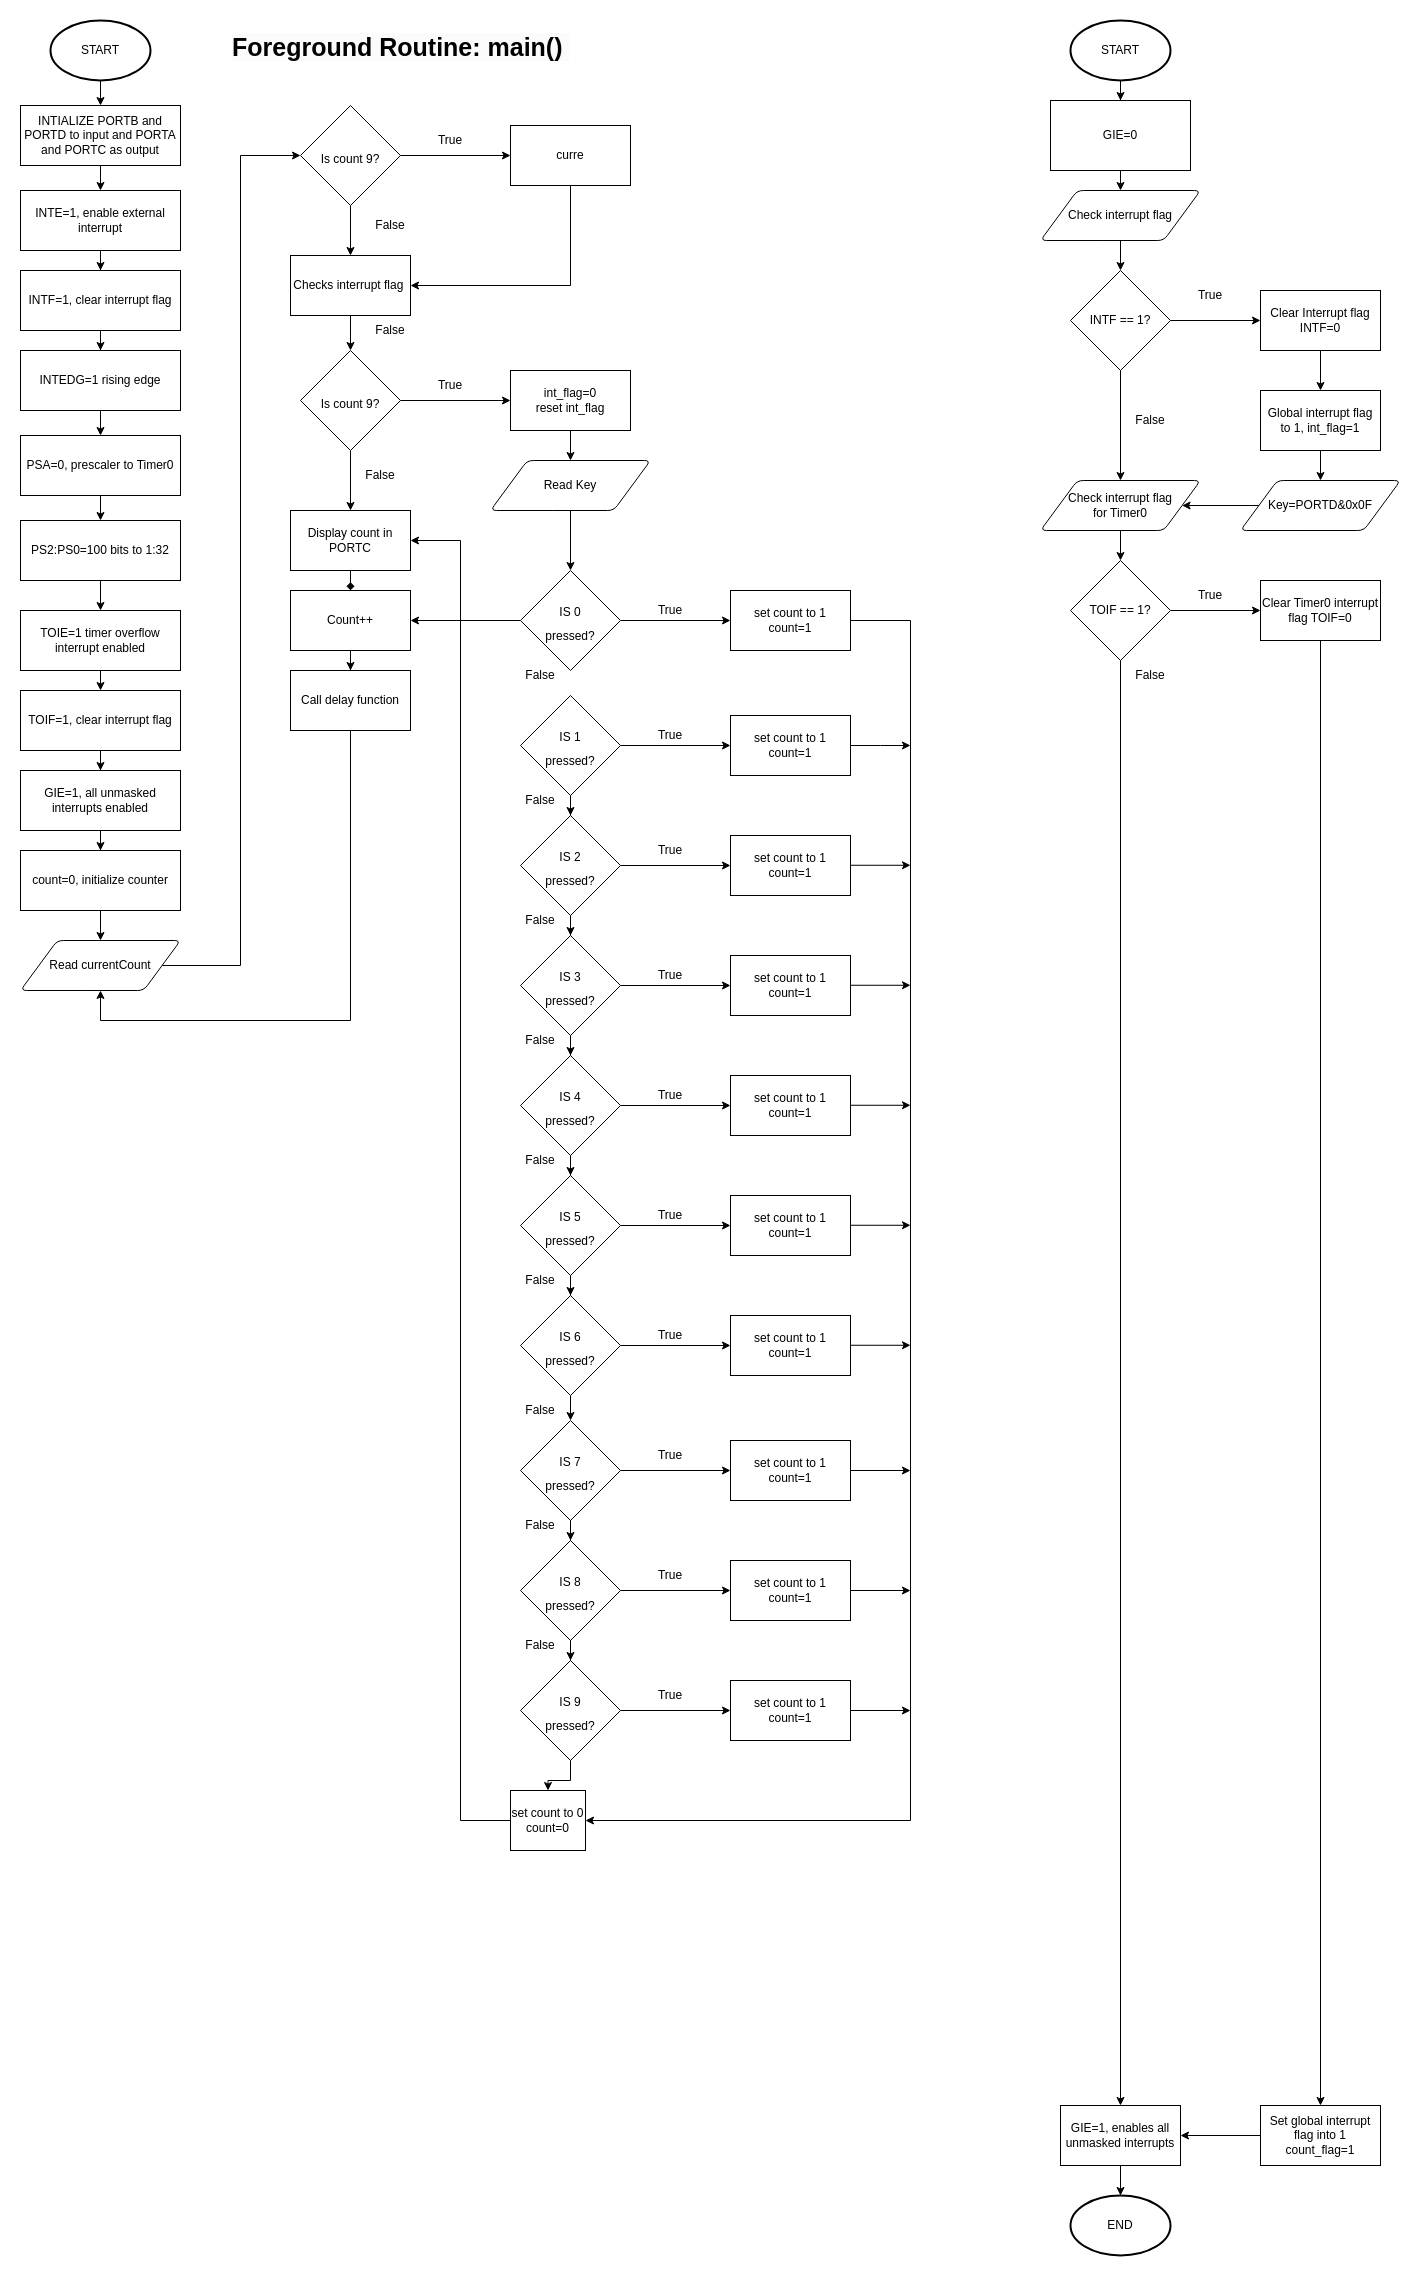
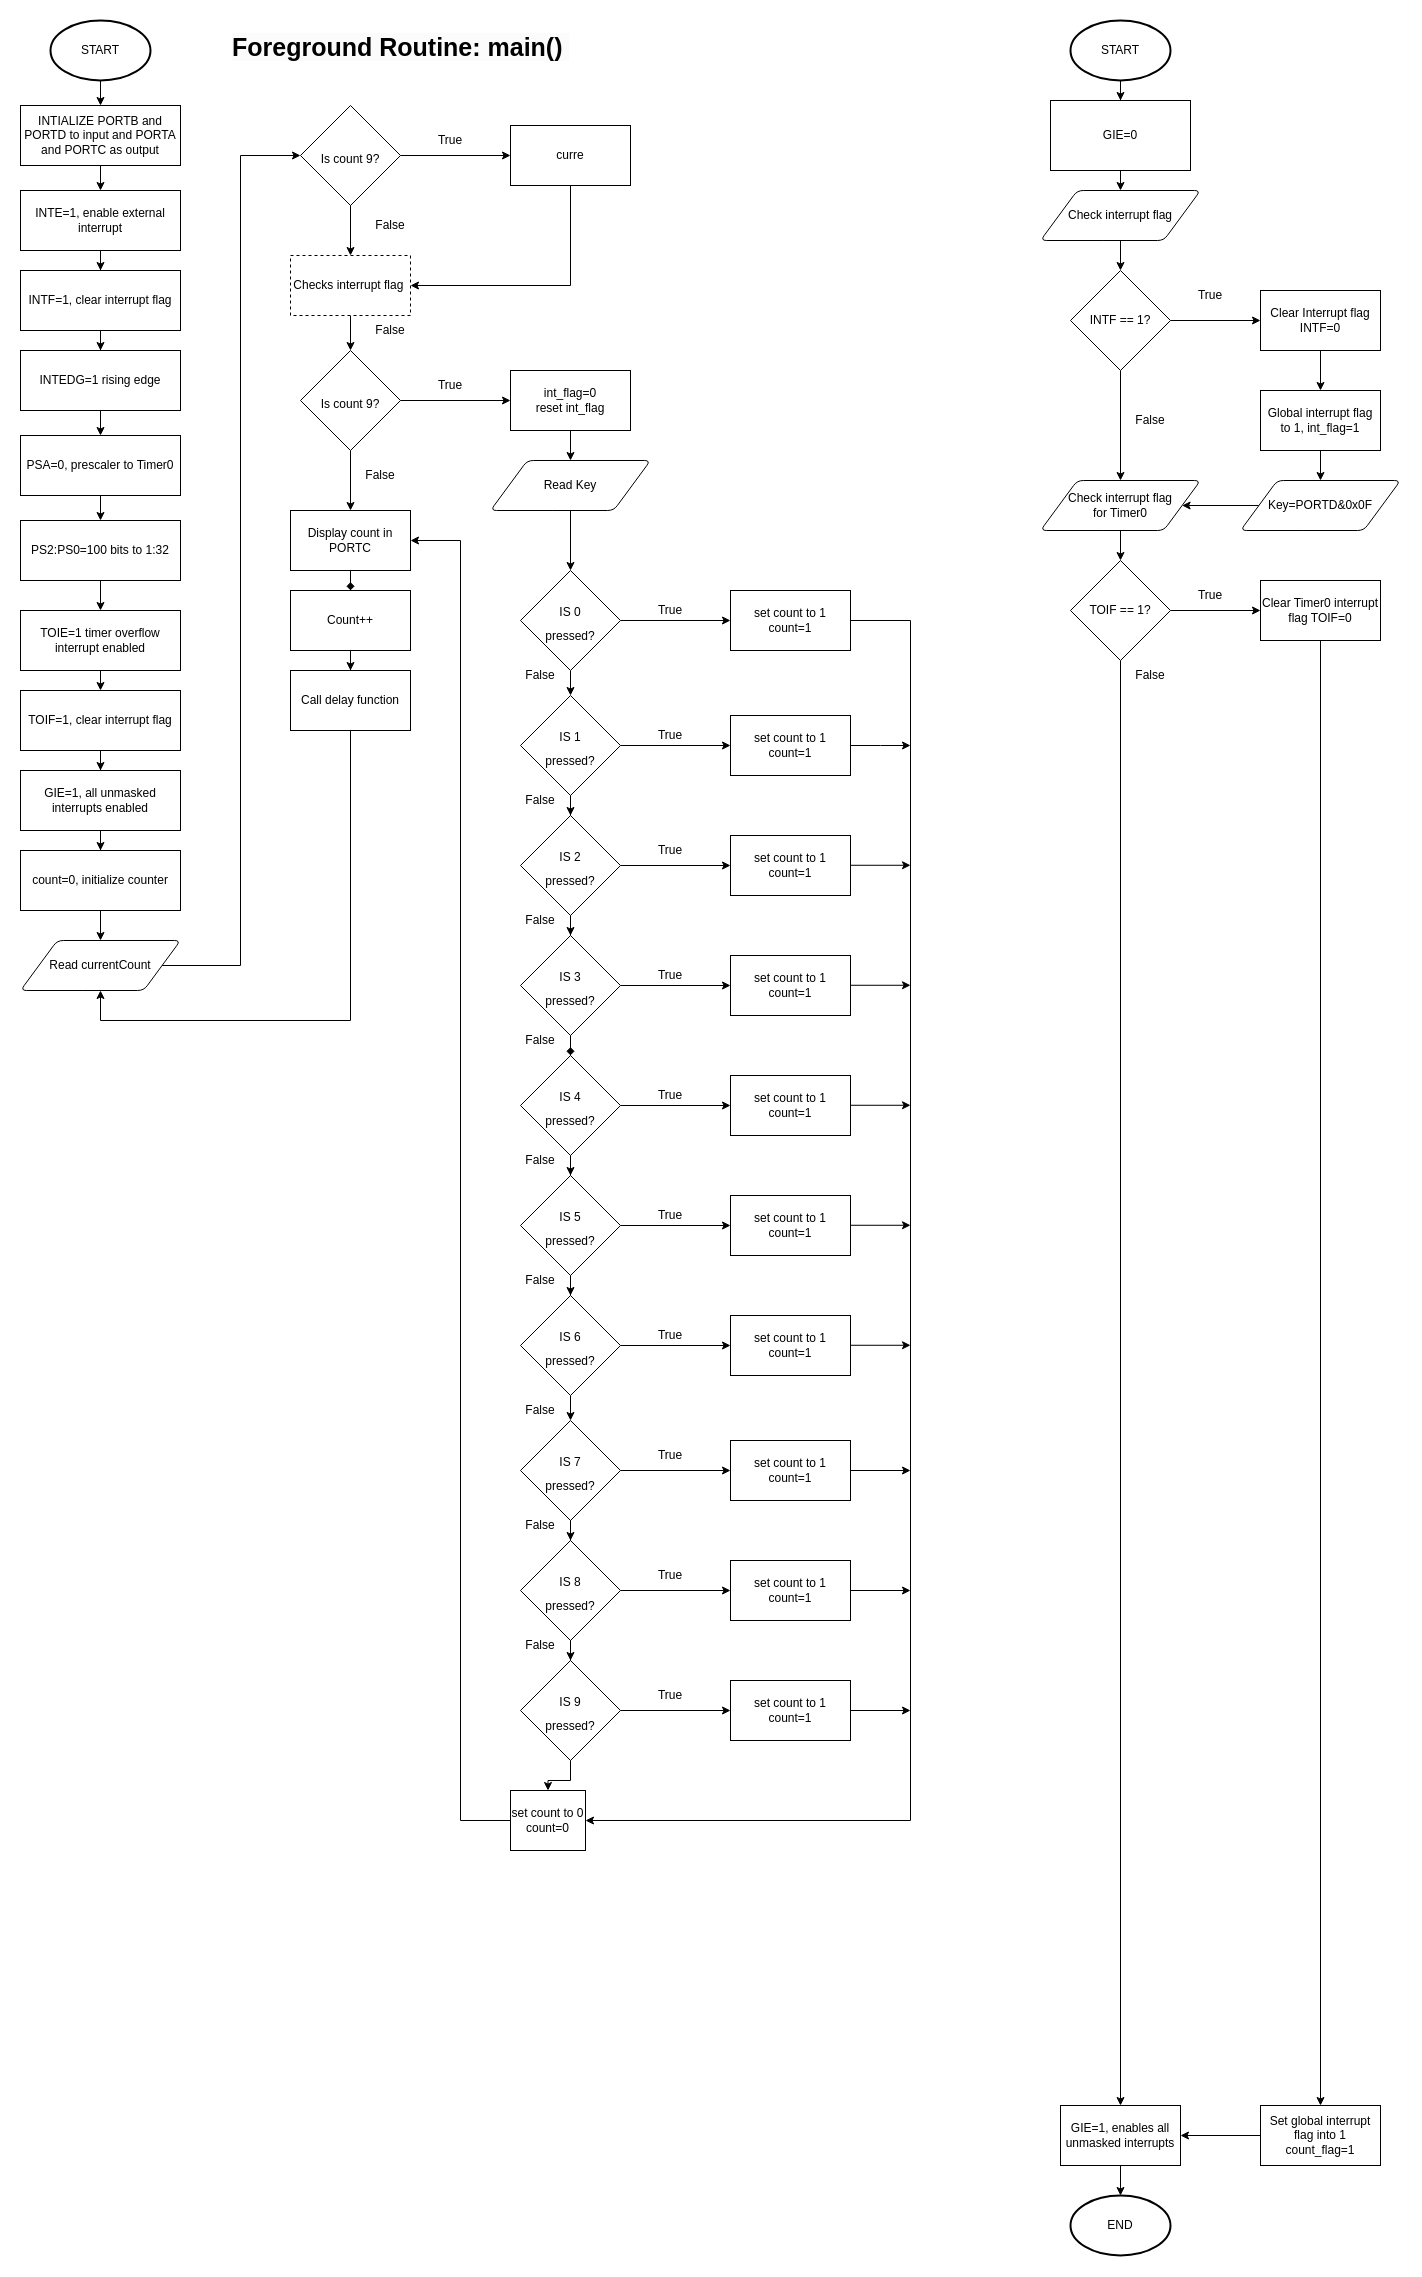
(351, 286) -> (351, 286)
(469, 621) -> (571, 687)
(571, 1047) -> (571, 1047)
